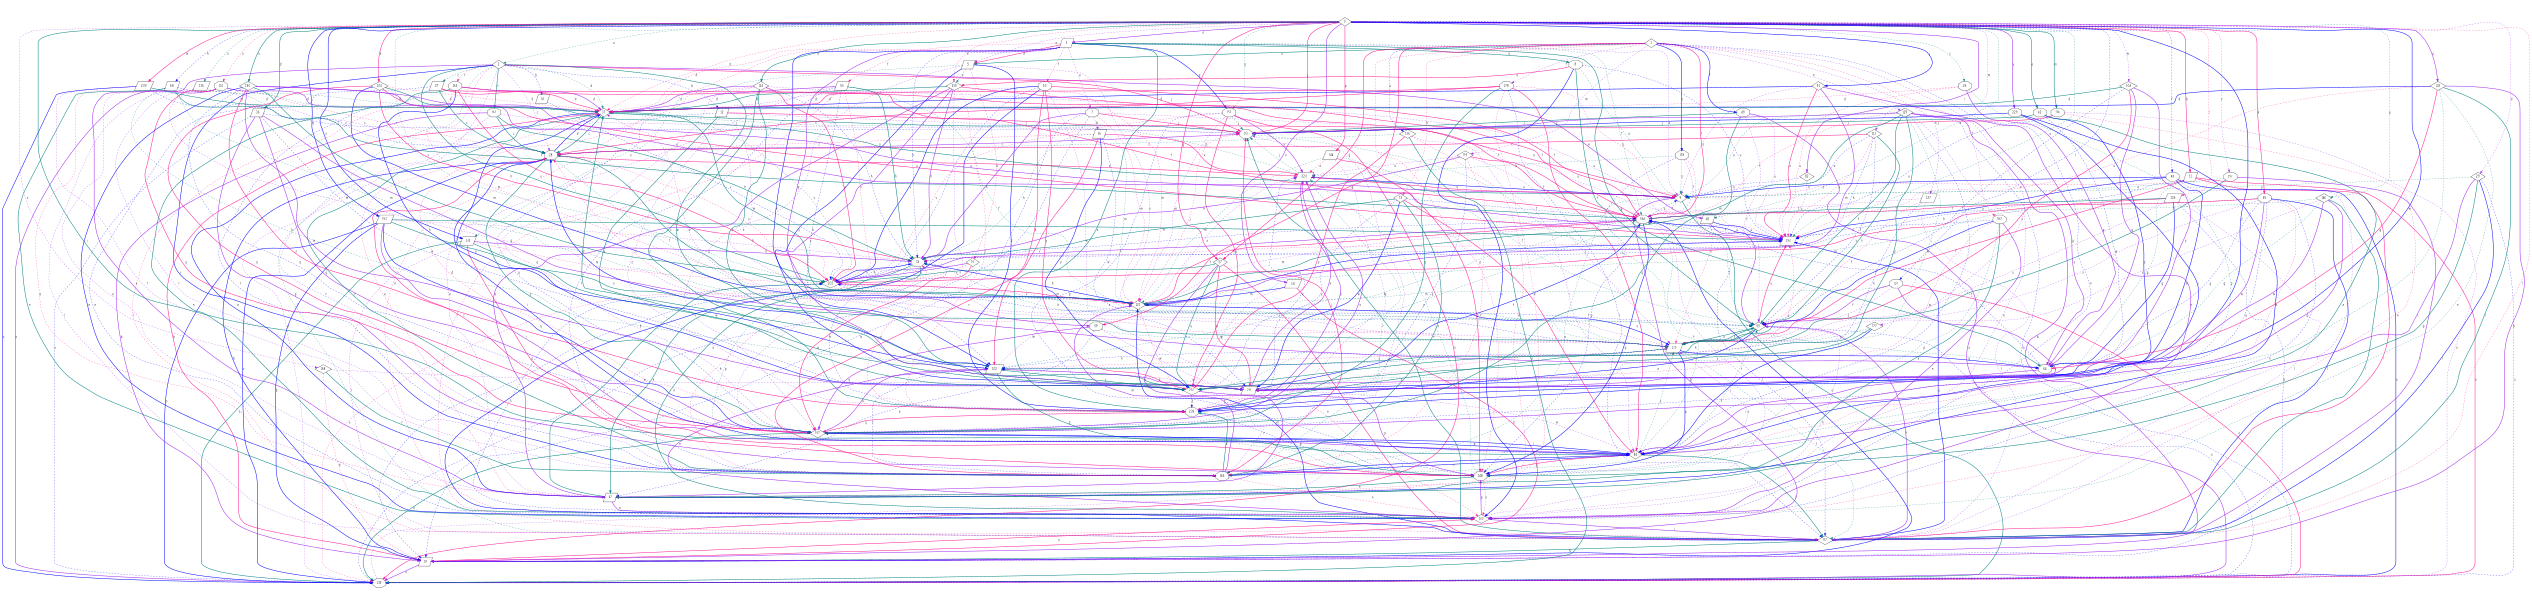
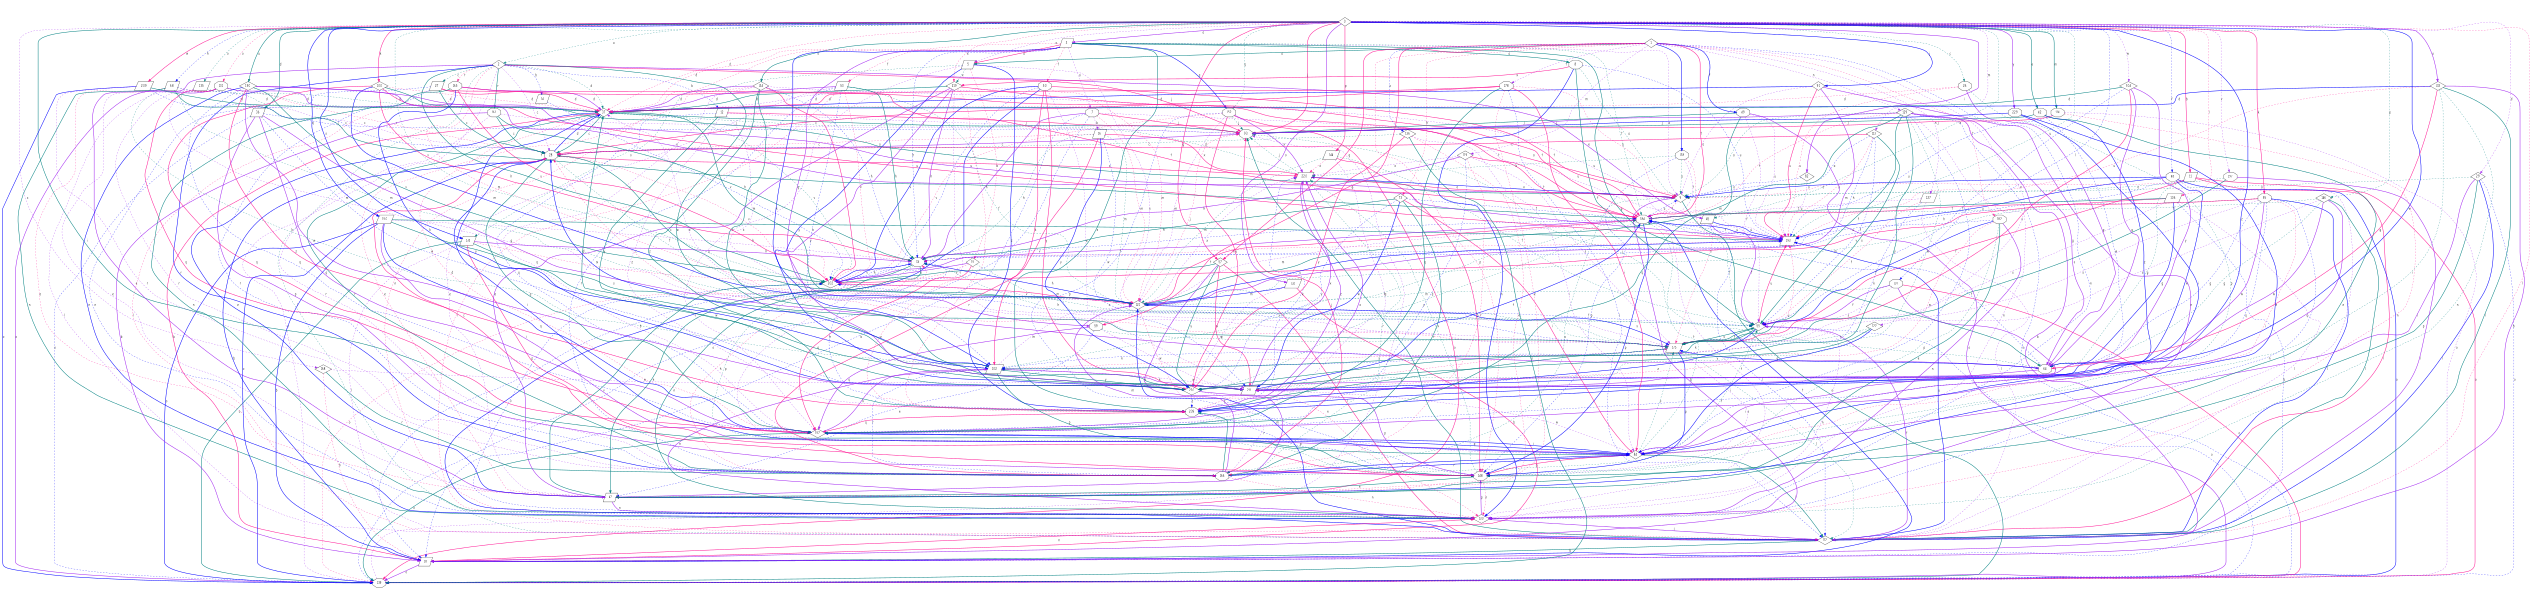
(1858, 356) -> (1771, 360)
